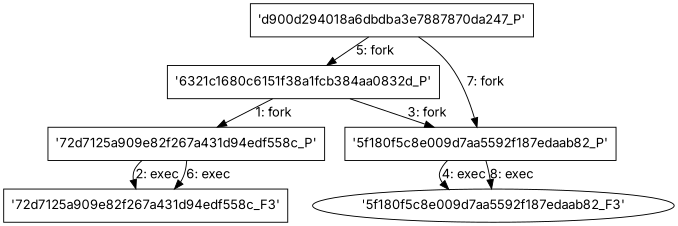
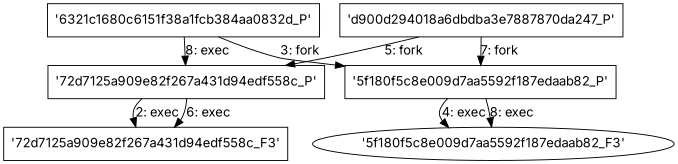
(352, 48) -> (357, 51)
(274, 113) -> (208, 51)
